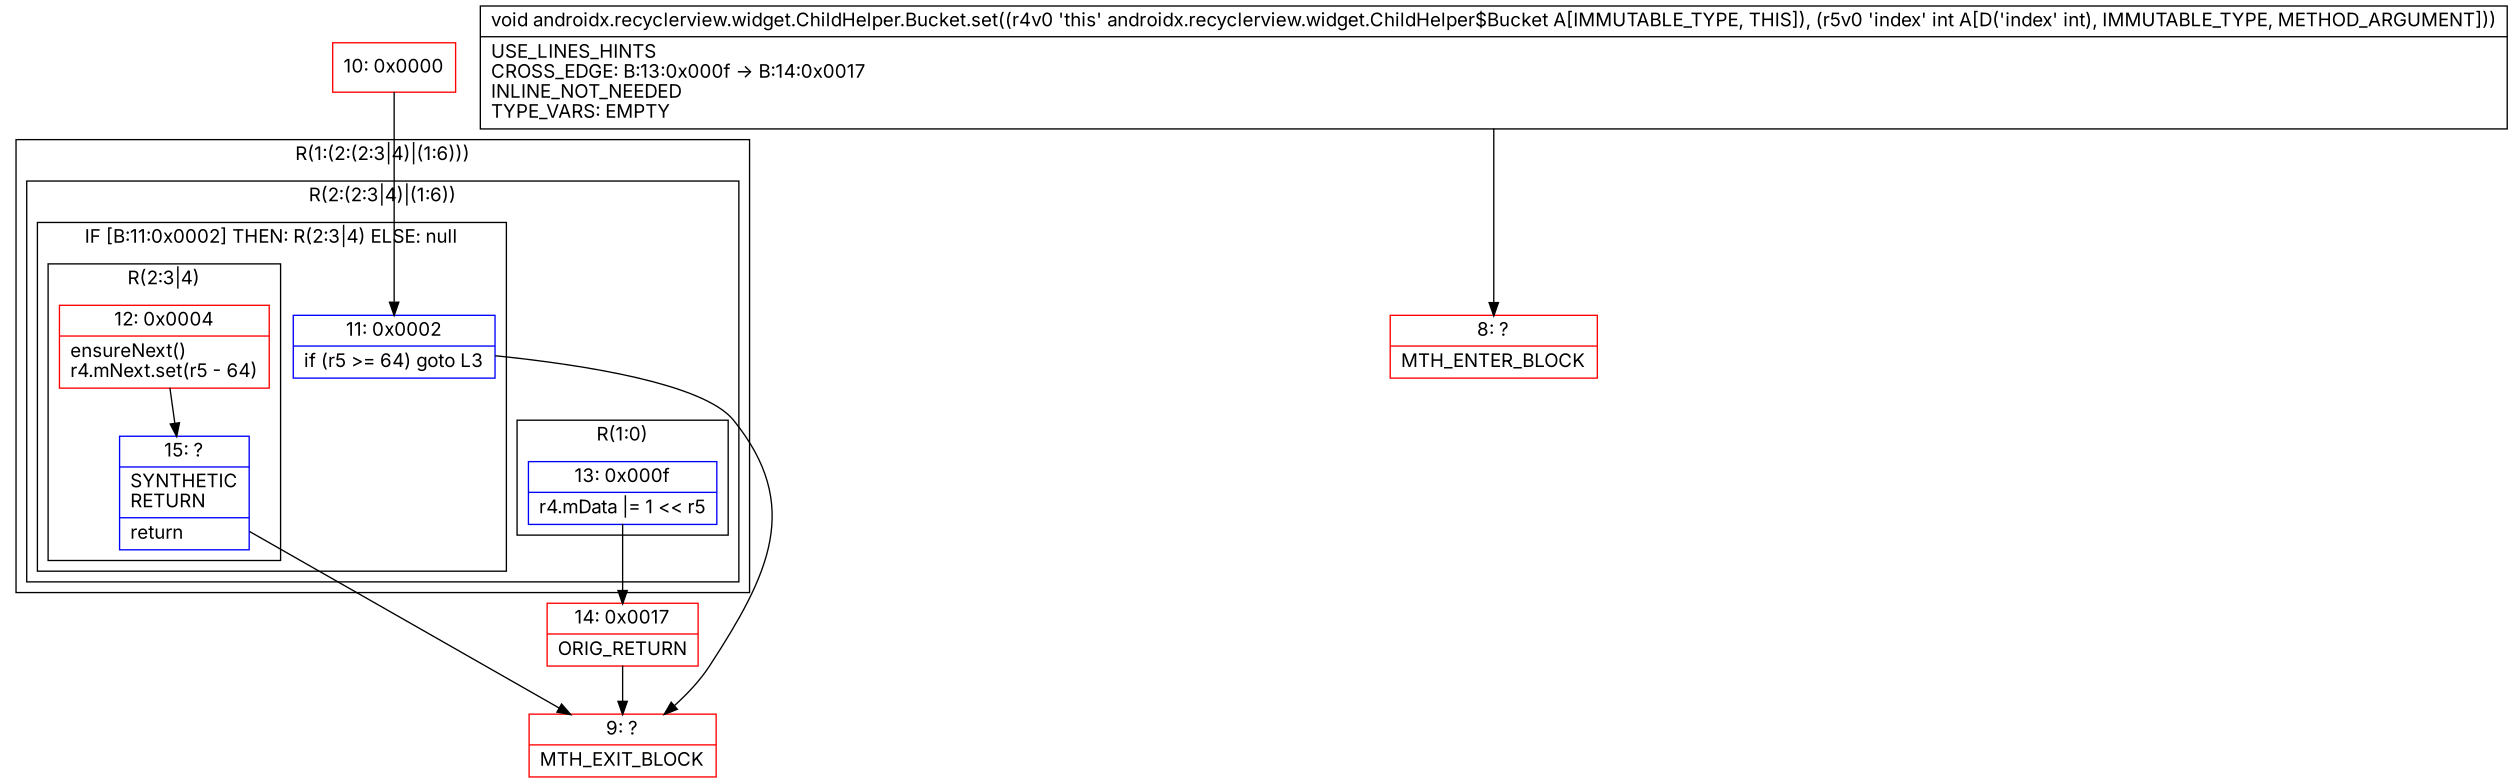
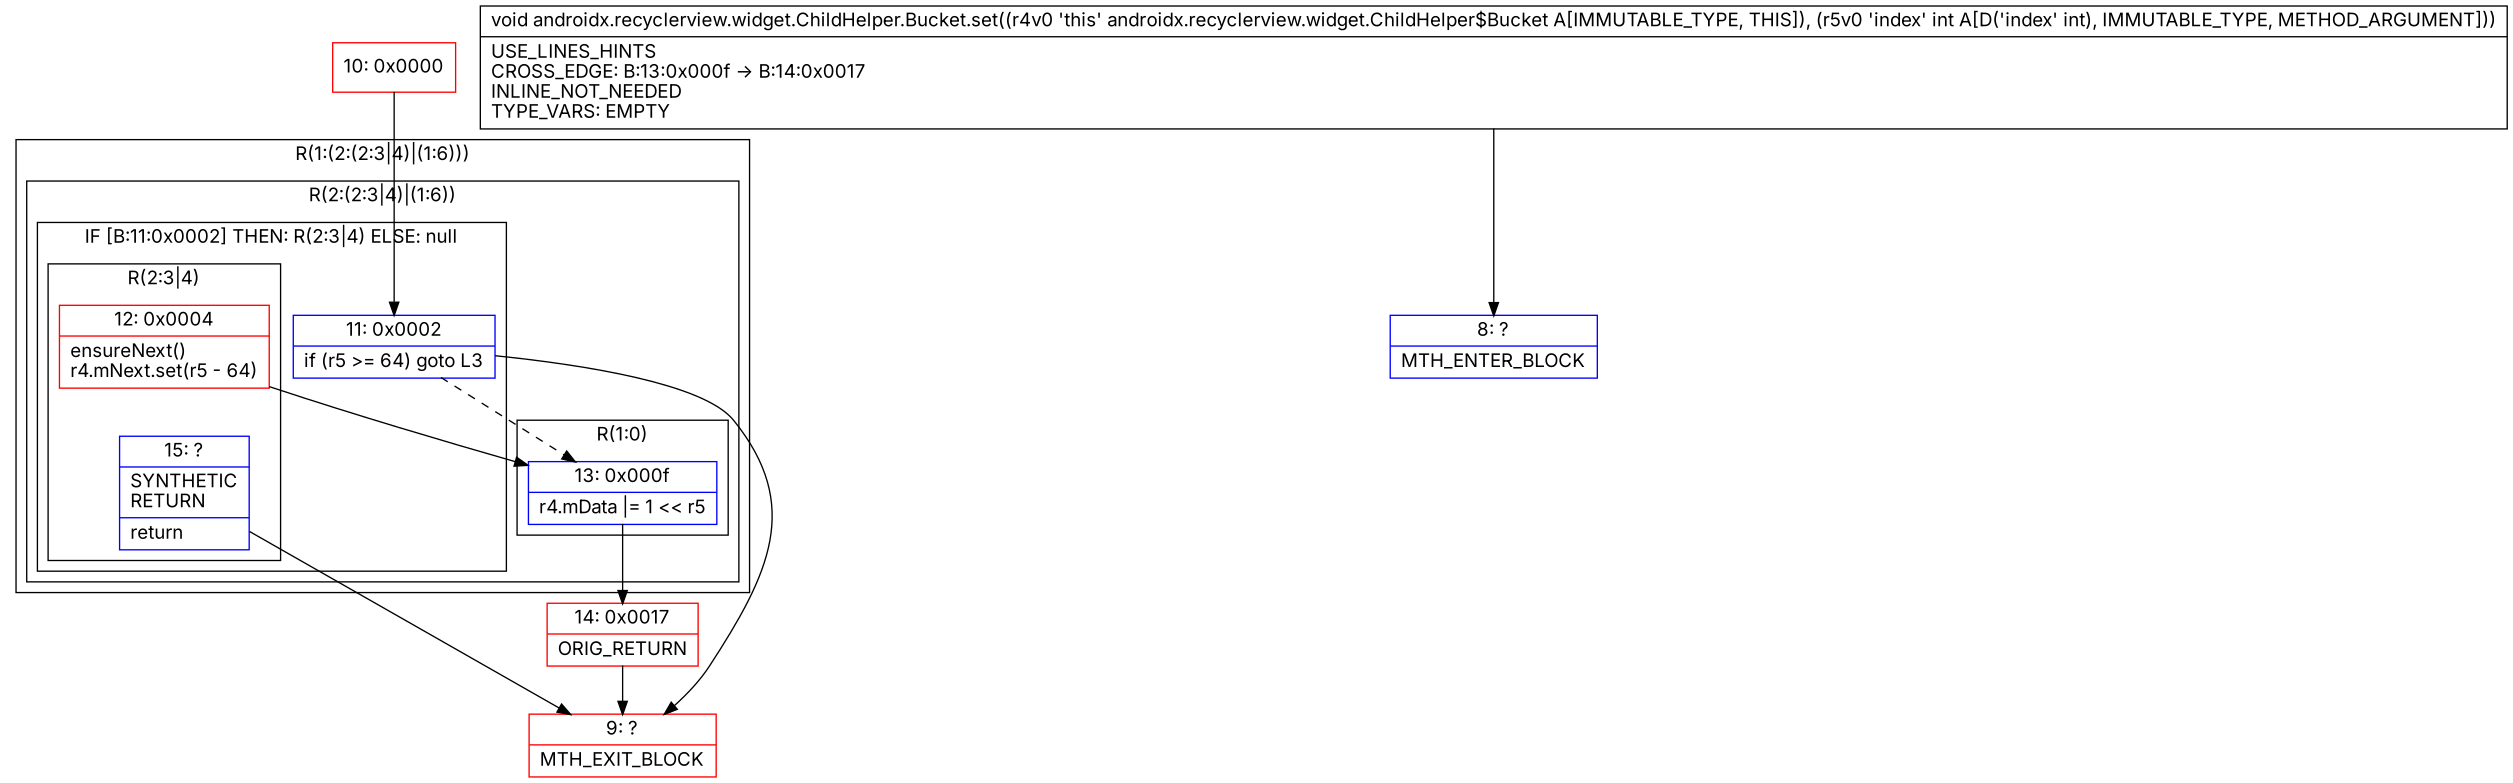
(1494, 347) -> (1494, 347)
(172, 405) -> (392, 425)
none -> (496, 412)
